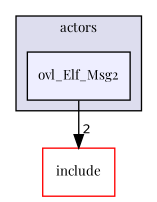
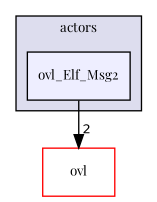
(79, 172) -> (79, 172)
